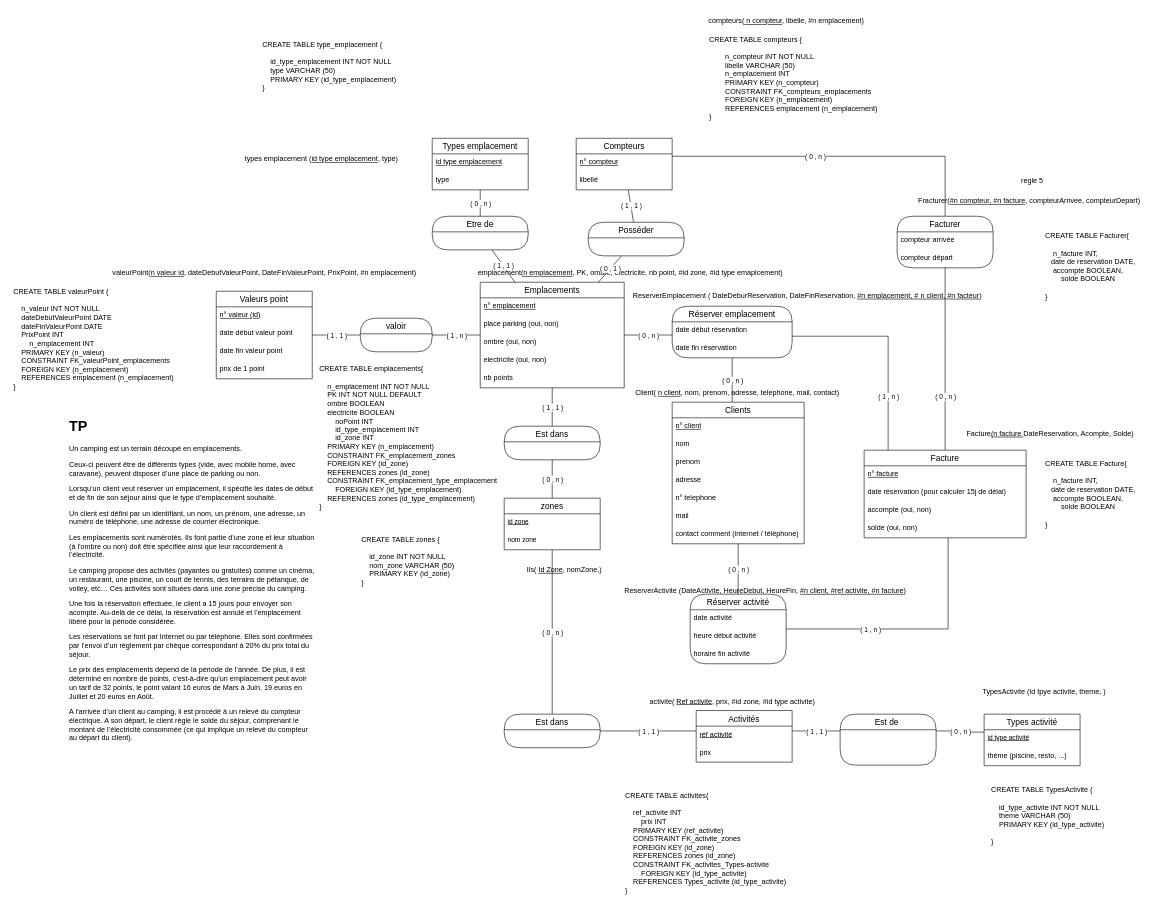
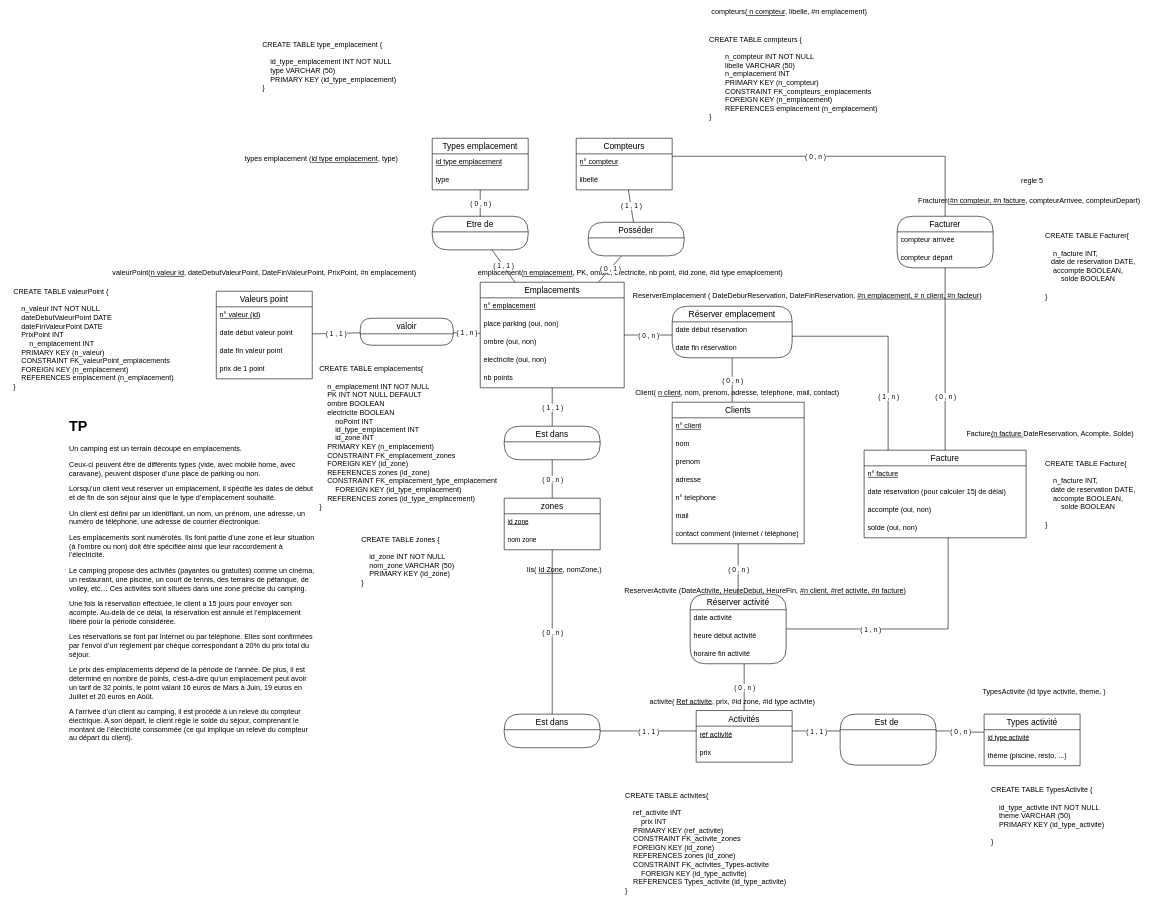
(786, 21) -> (789, 12)
(396, 335) -> (407, 332)
none -> (744, 688)
